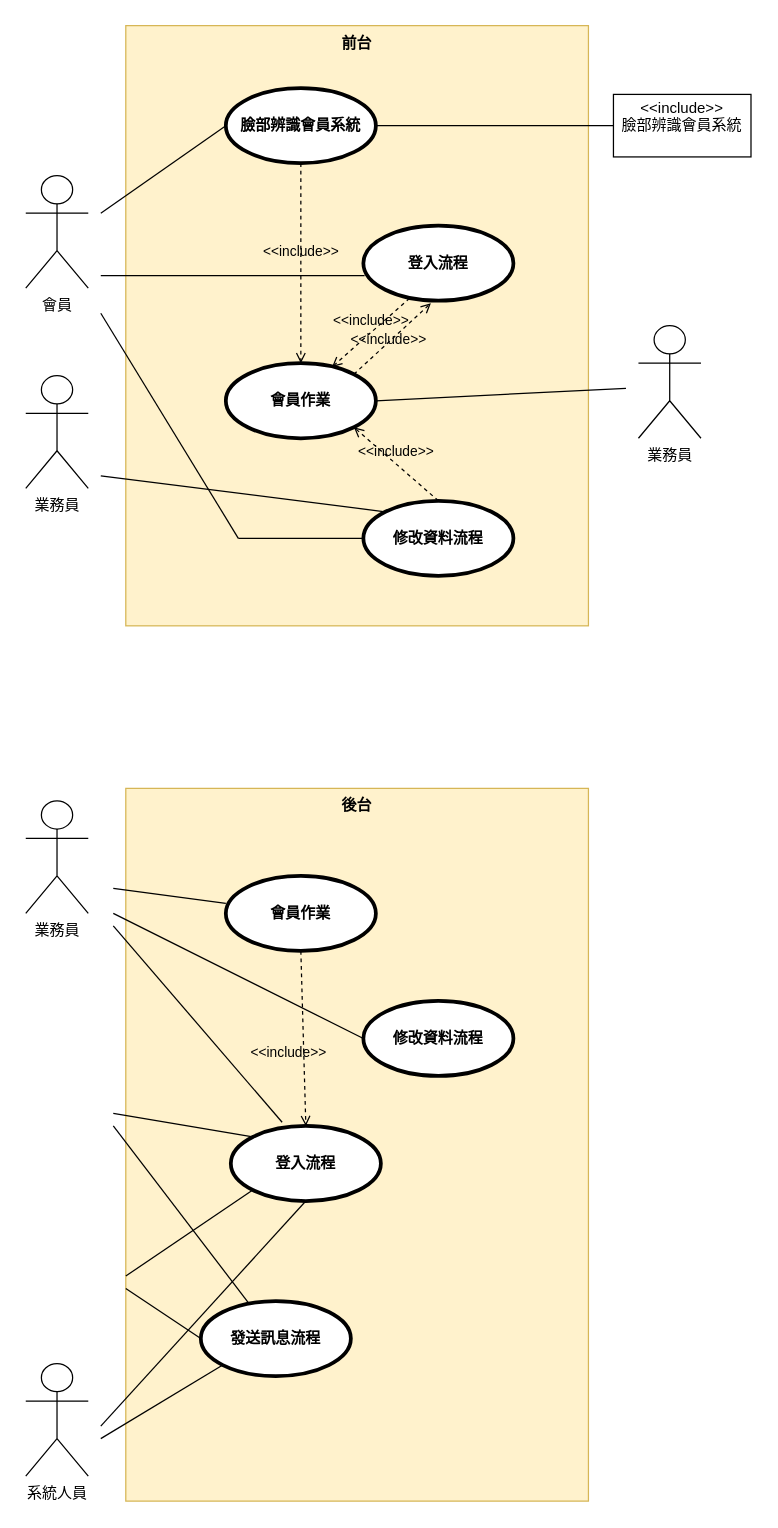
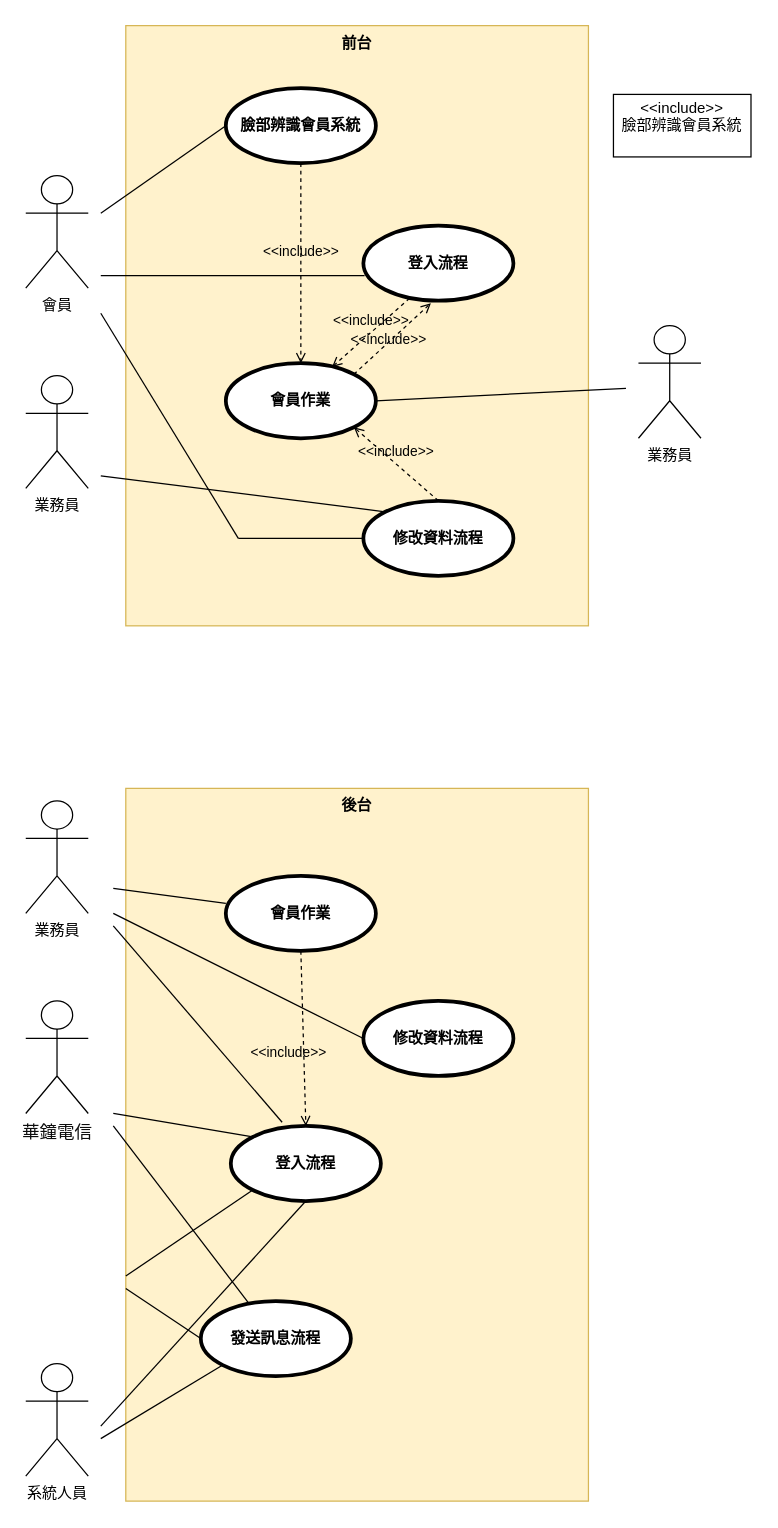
(494, 126) -> none
none -> (57, 1057)
